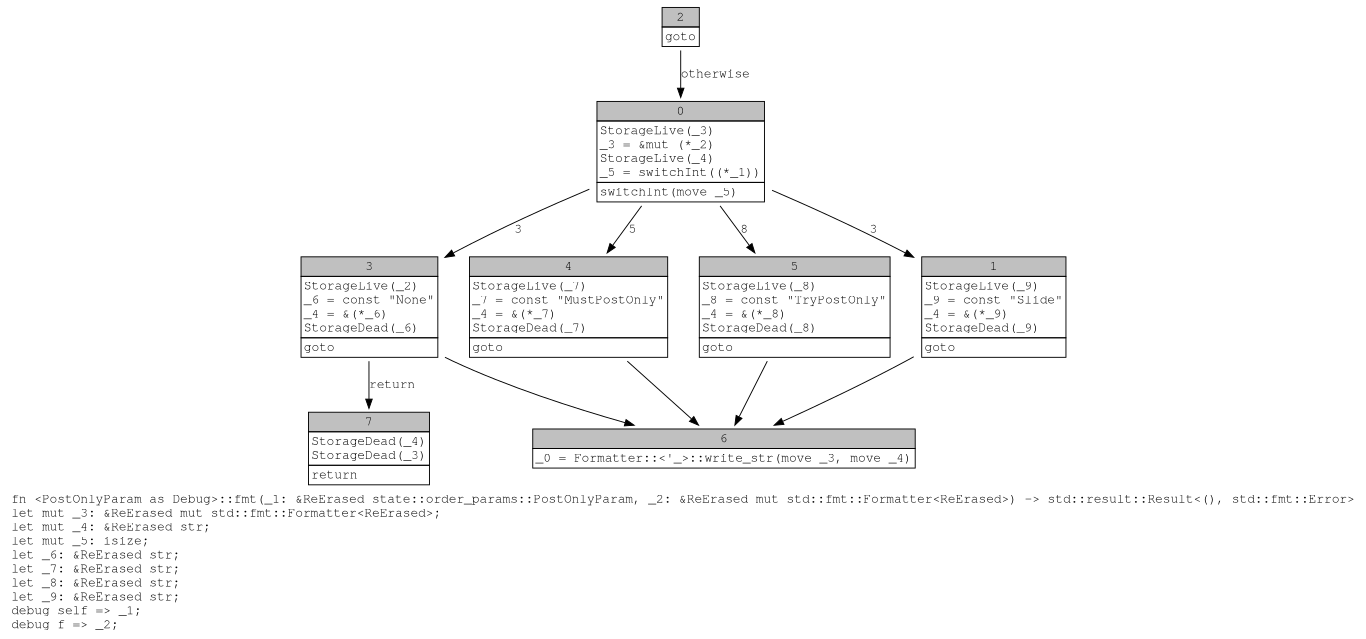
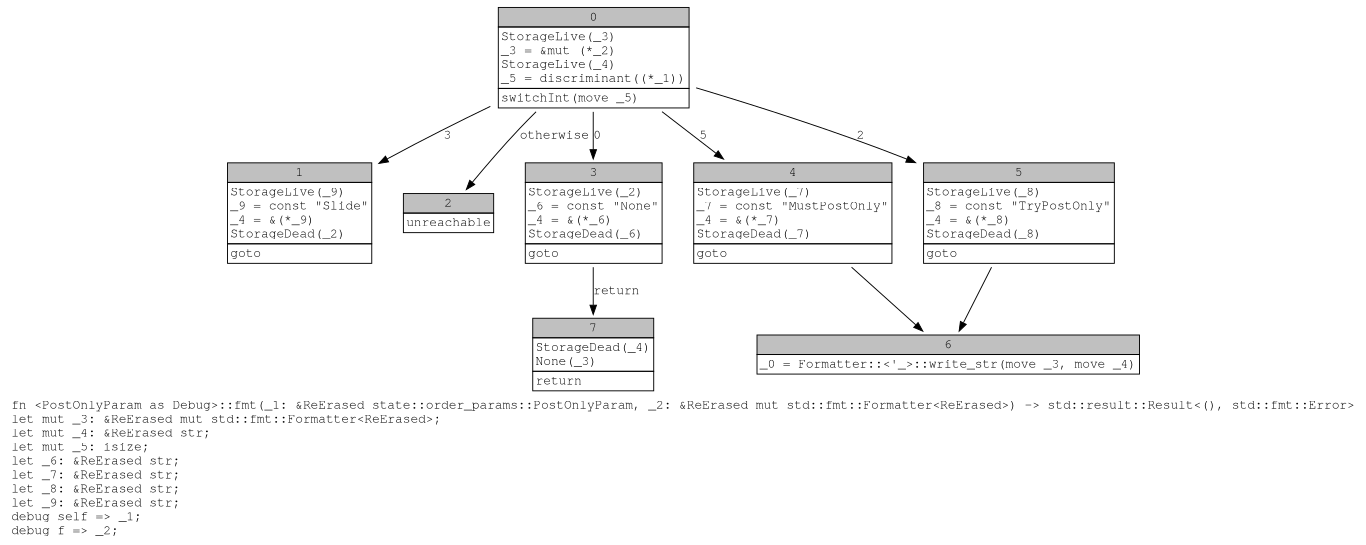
(681, 36) -> (449, 222)
(681, 69) -> (503, 146)
(681, 172) -> (594, 78)
(518, 229) -> (597, 135)
(744, 229) -> (861, 135)
(982, 328) -> (288, 234)
(849, 390) -> none
(534, 394) -> none
(369, 455) -> (567, 361)
